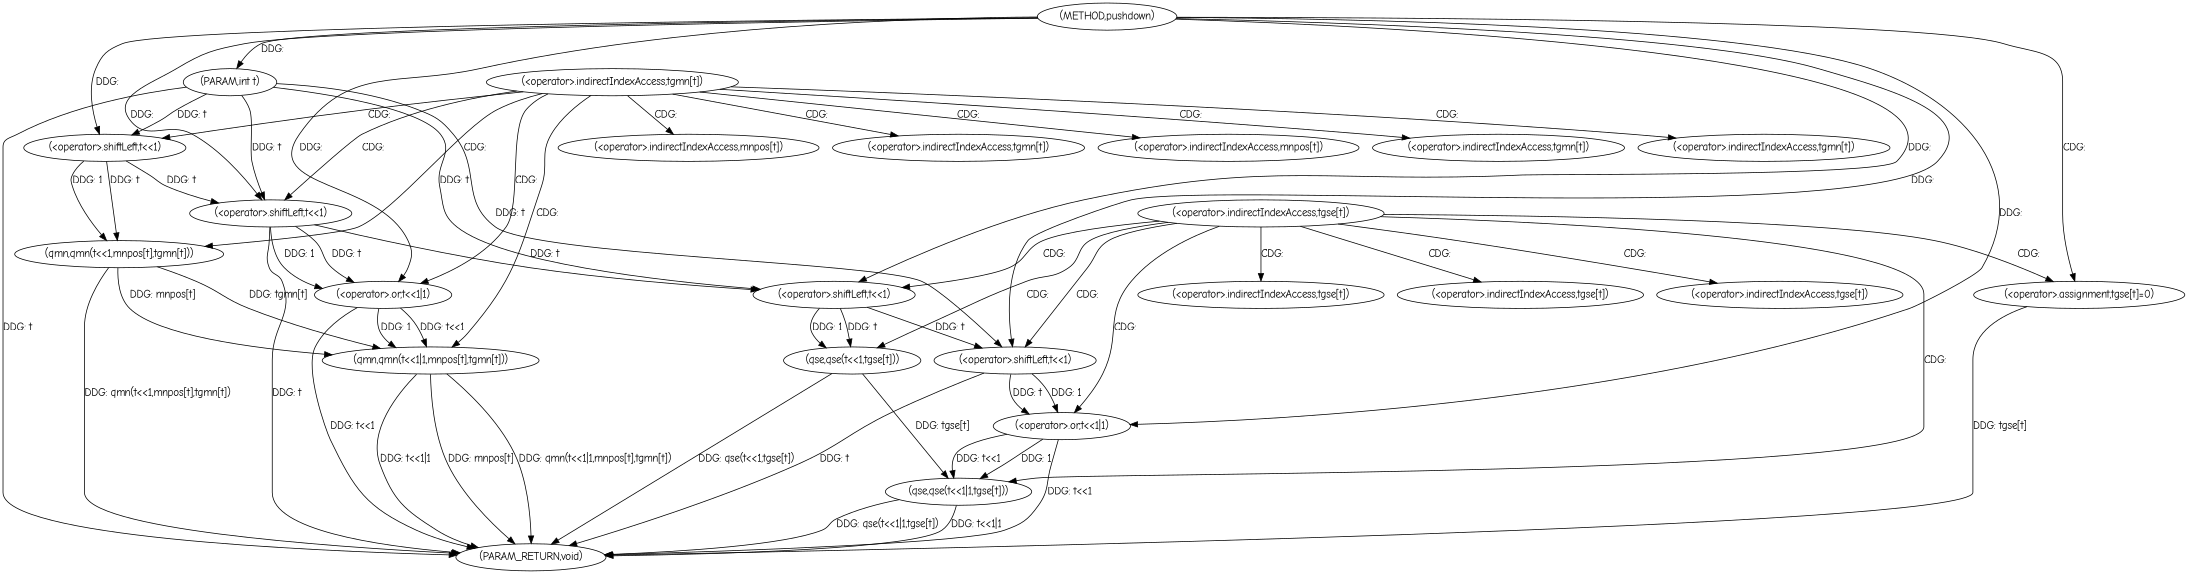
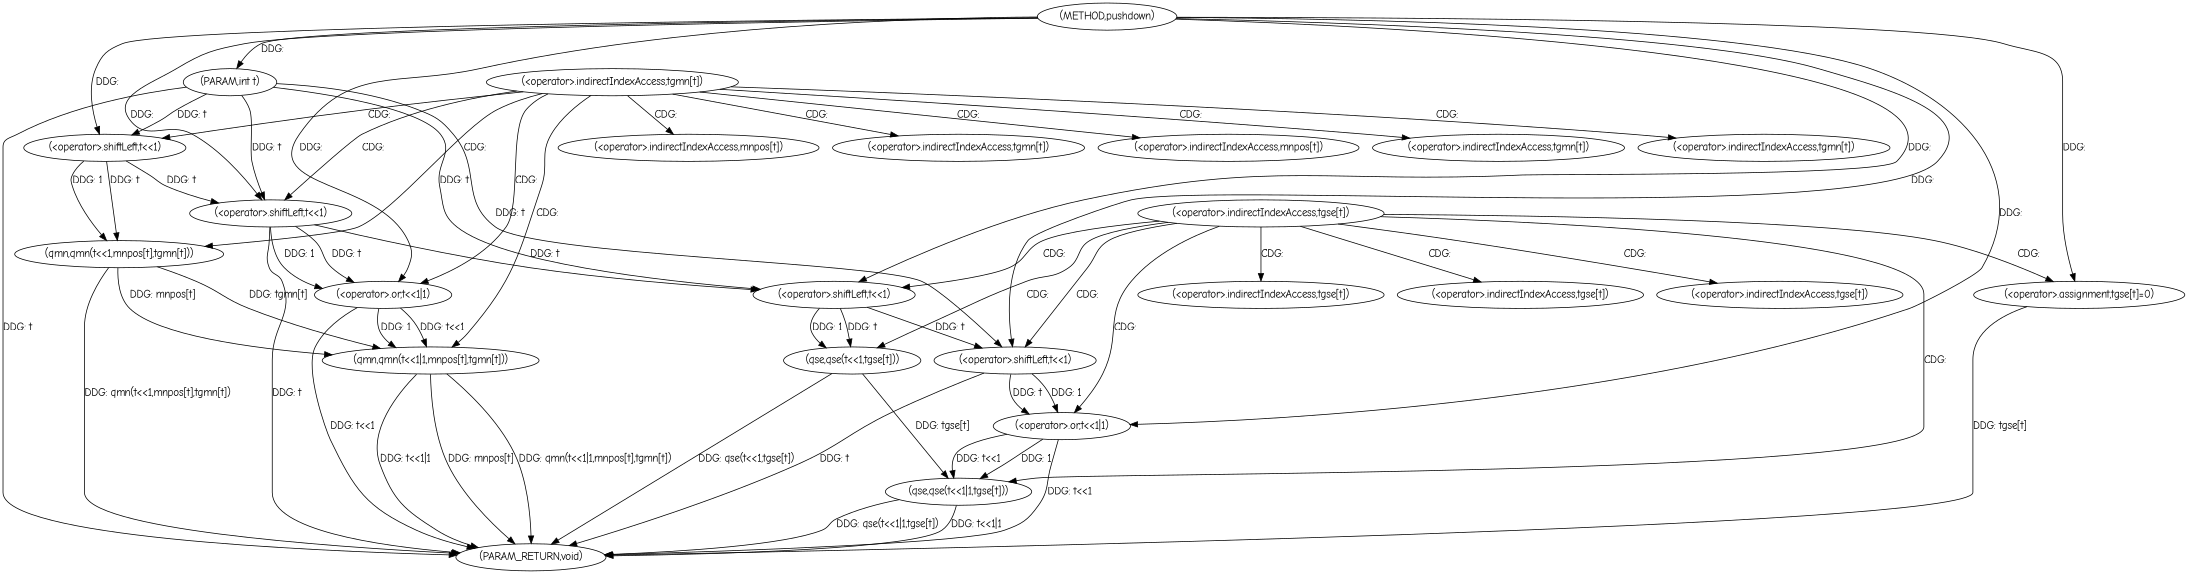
(2076, 148) -> (2076, 148)
